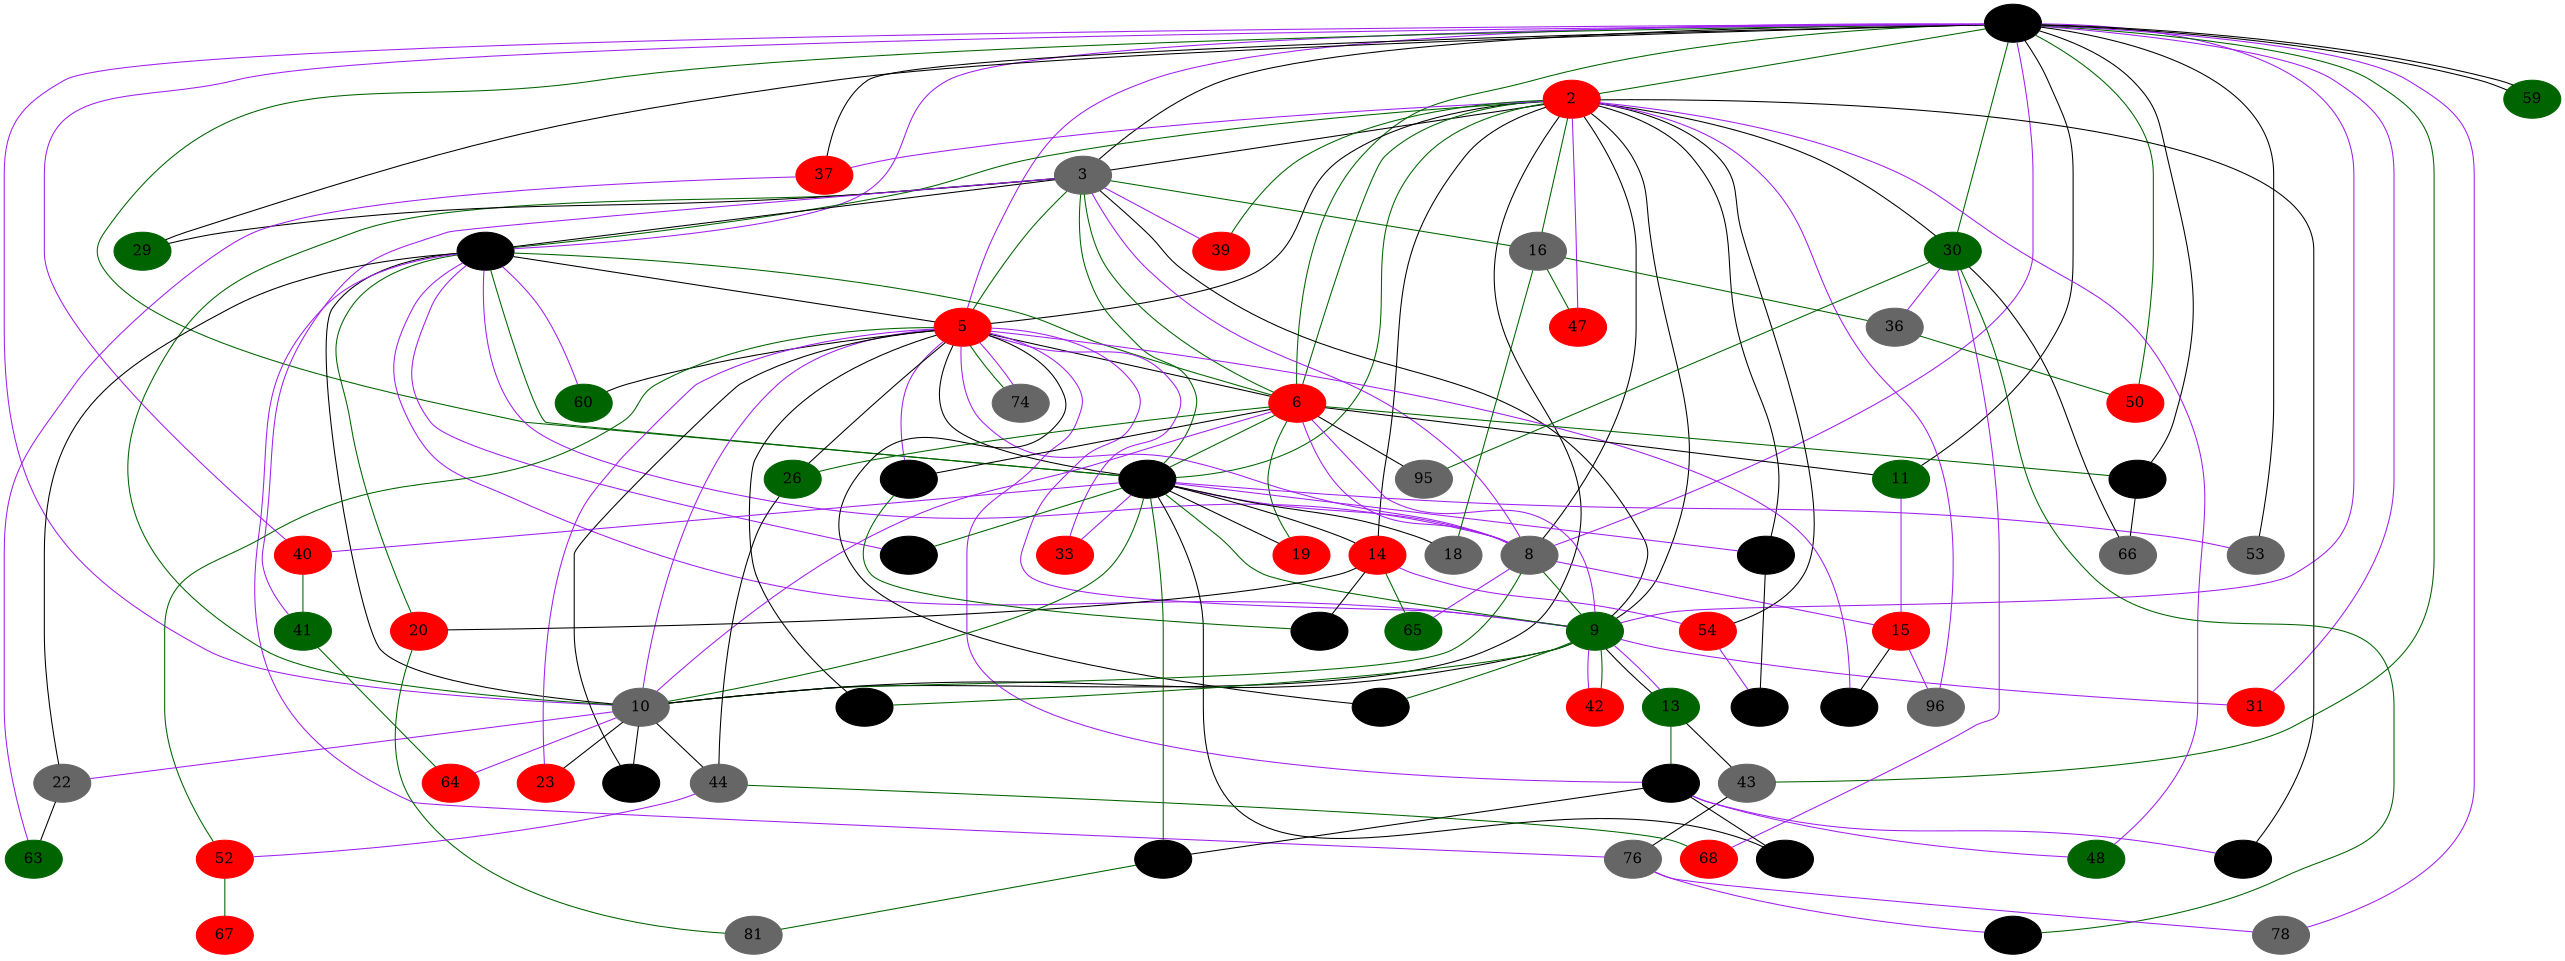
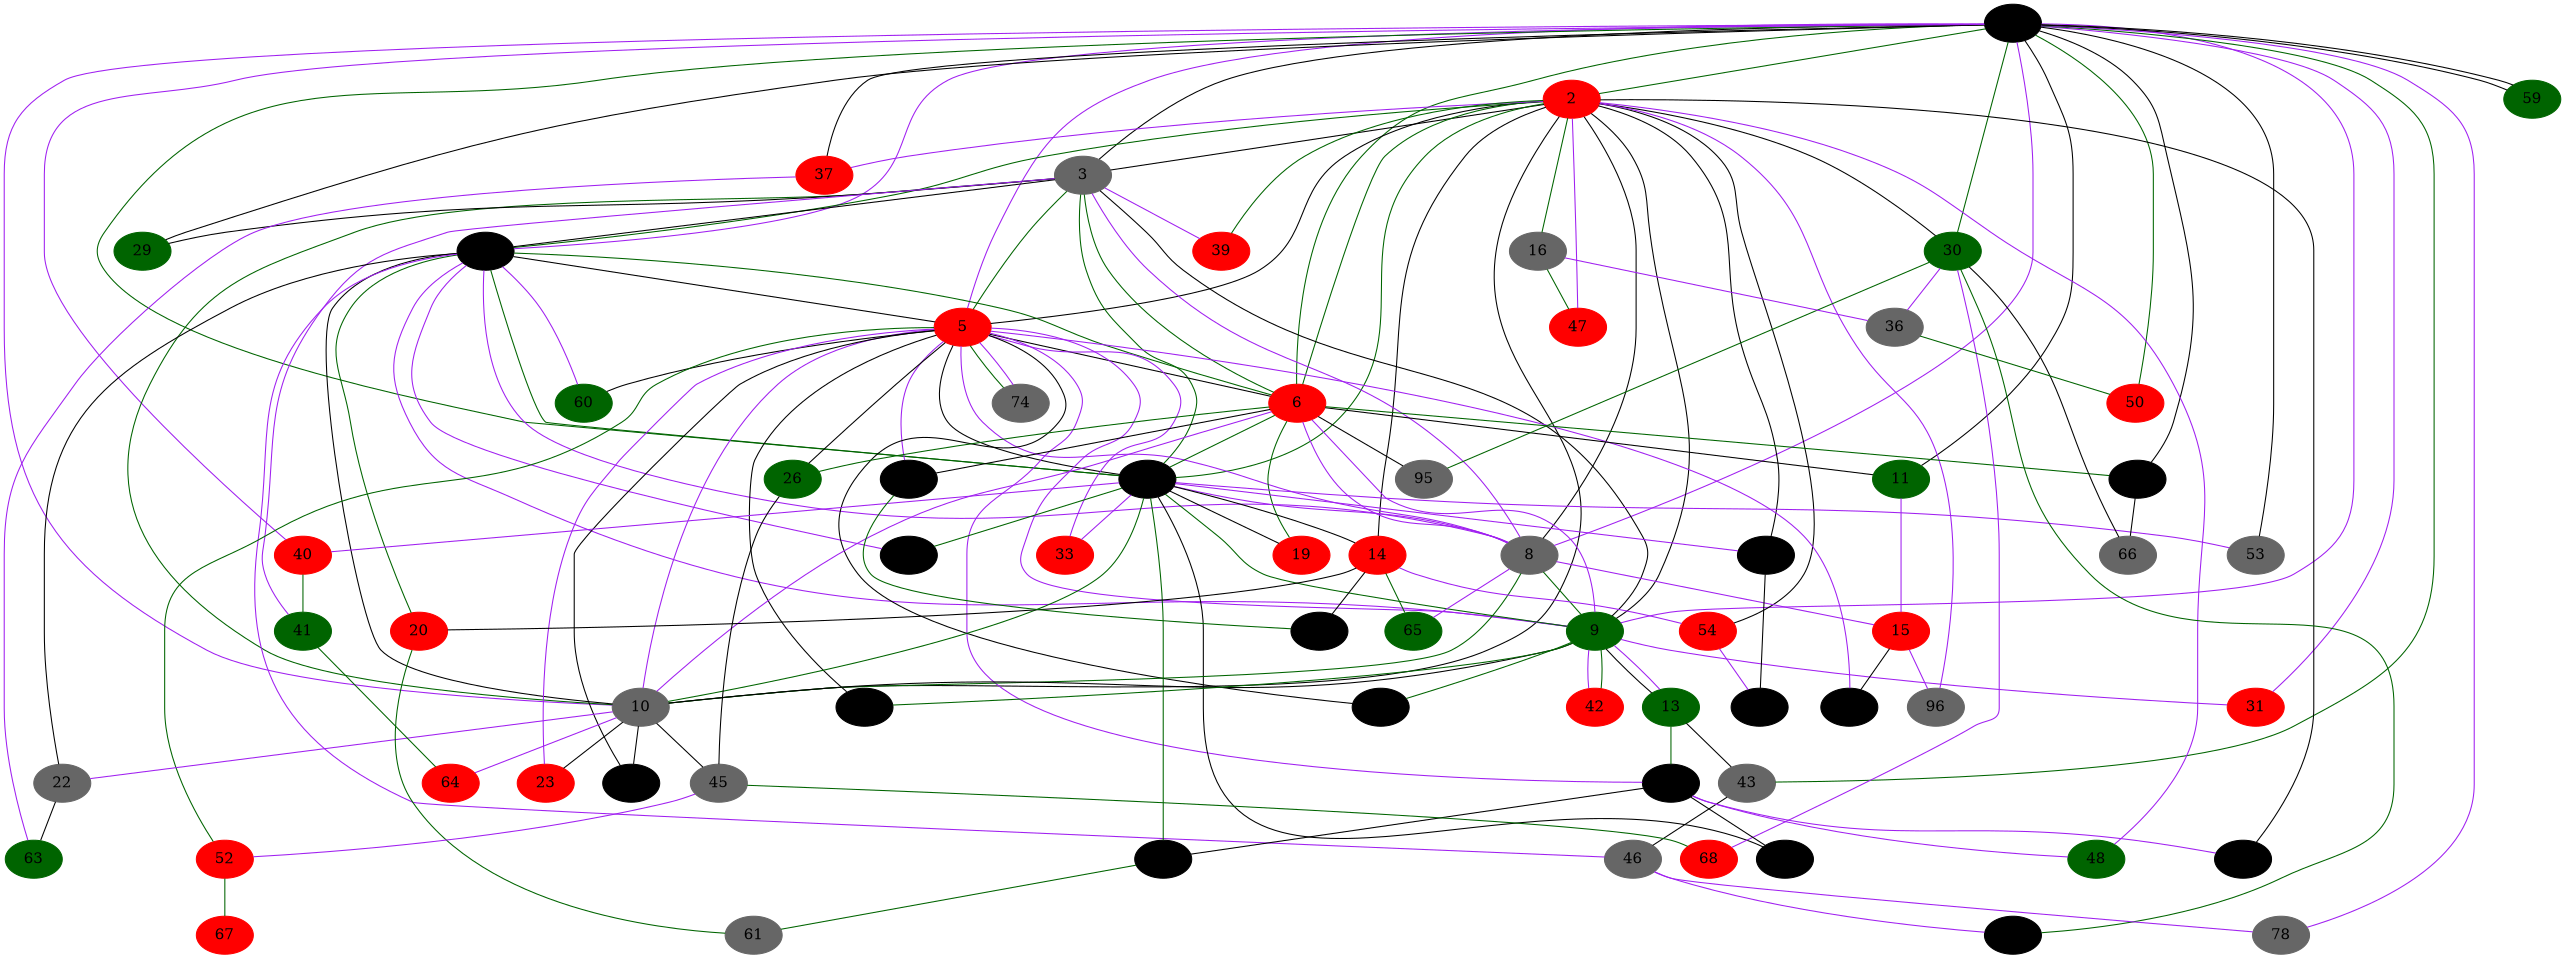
(1310, 213) -> none
(1716, 289) -> (1716, 289)
(1454, 555) -> none
(719, 783) -> (719, 783)
(1633, 859) -> (1633, 859)
(754, 935) -> (754, 935)
